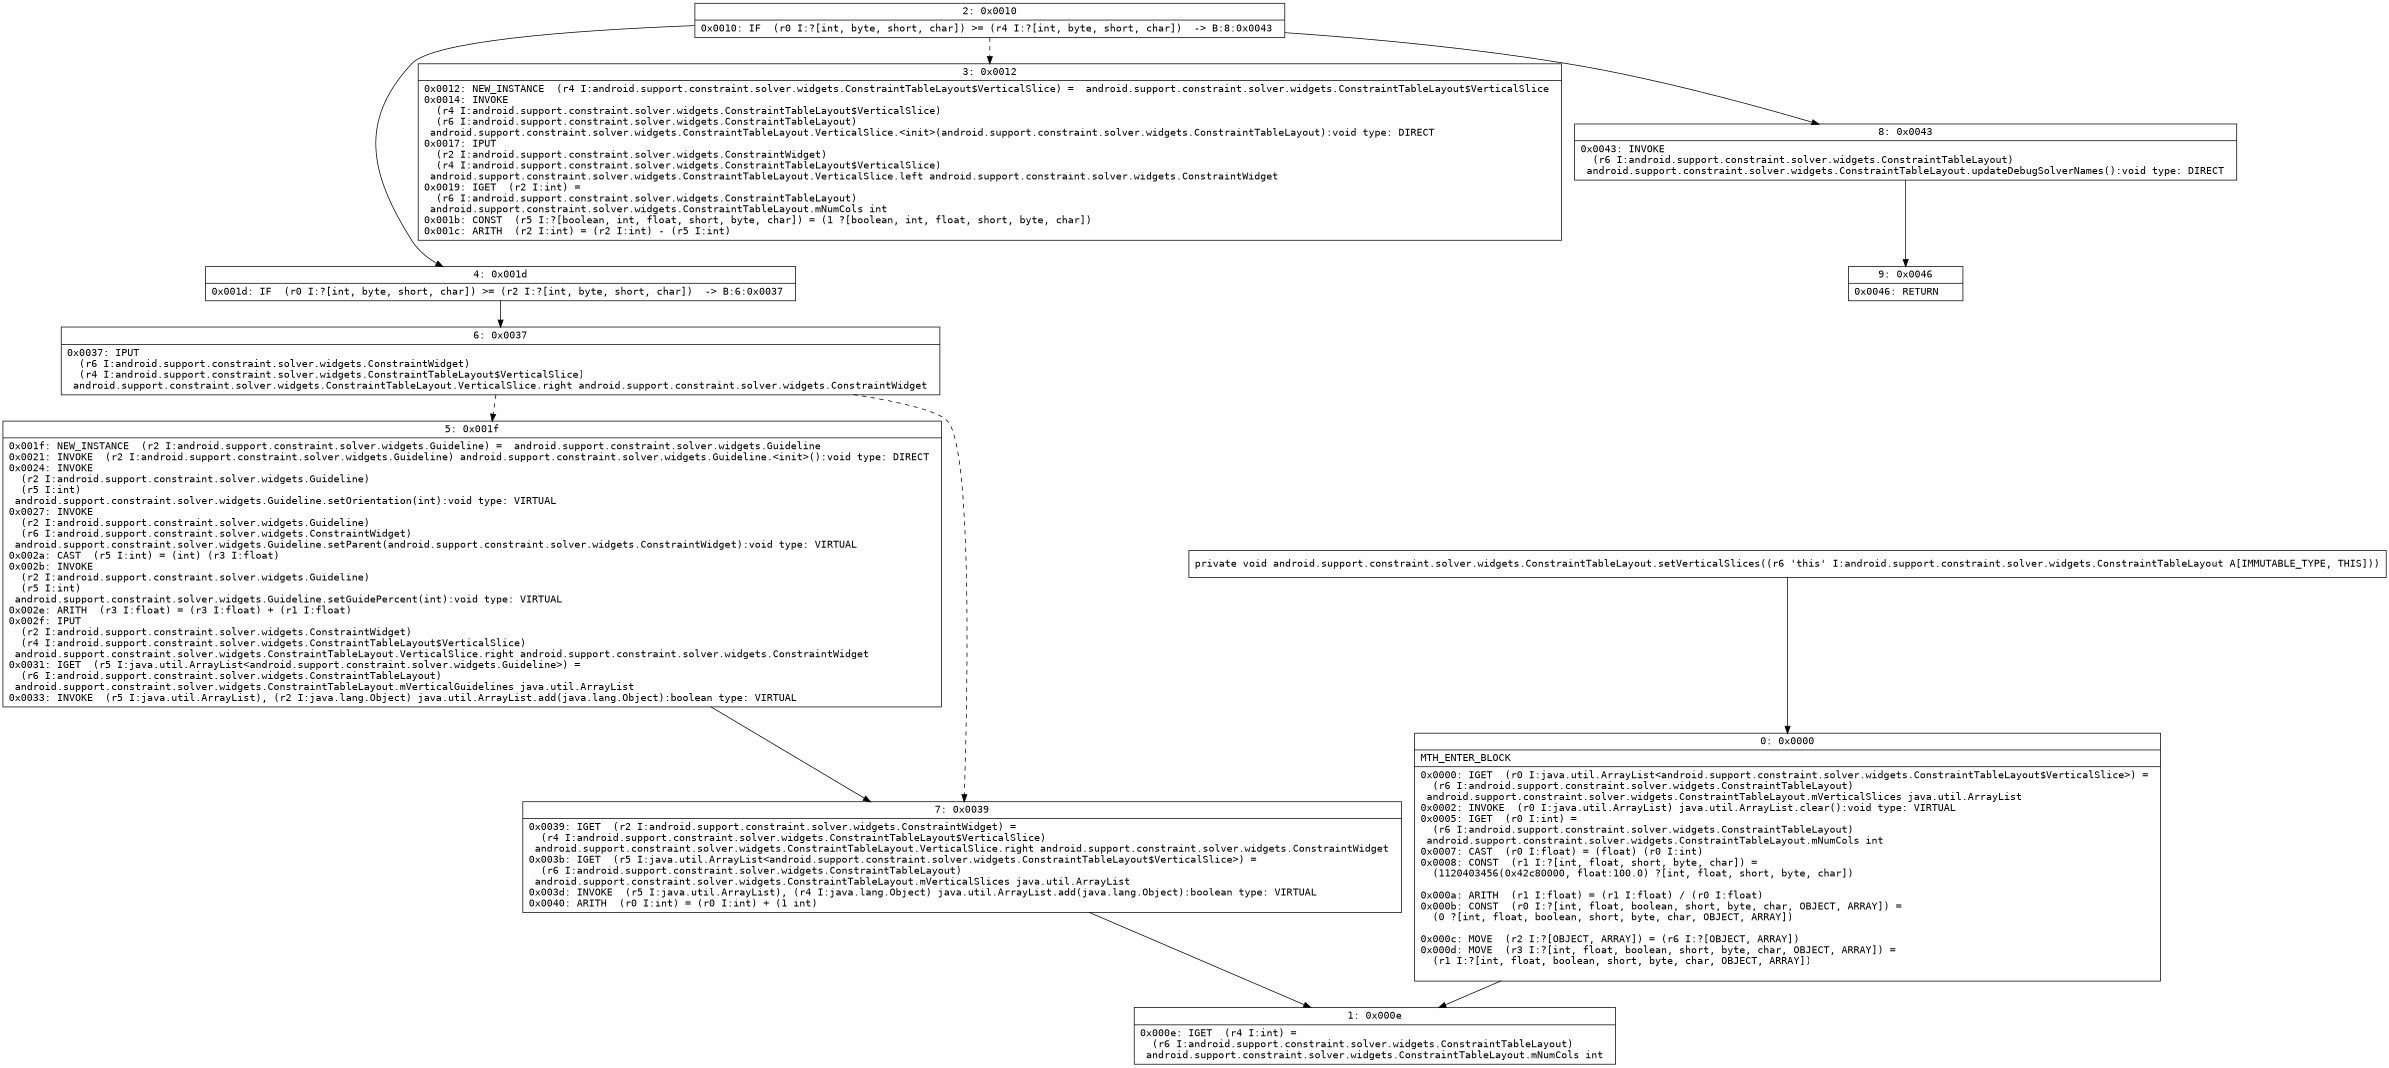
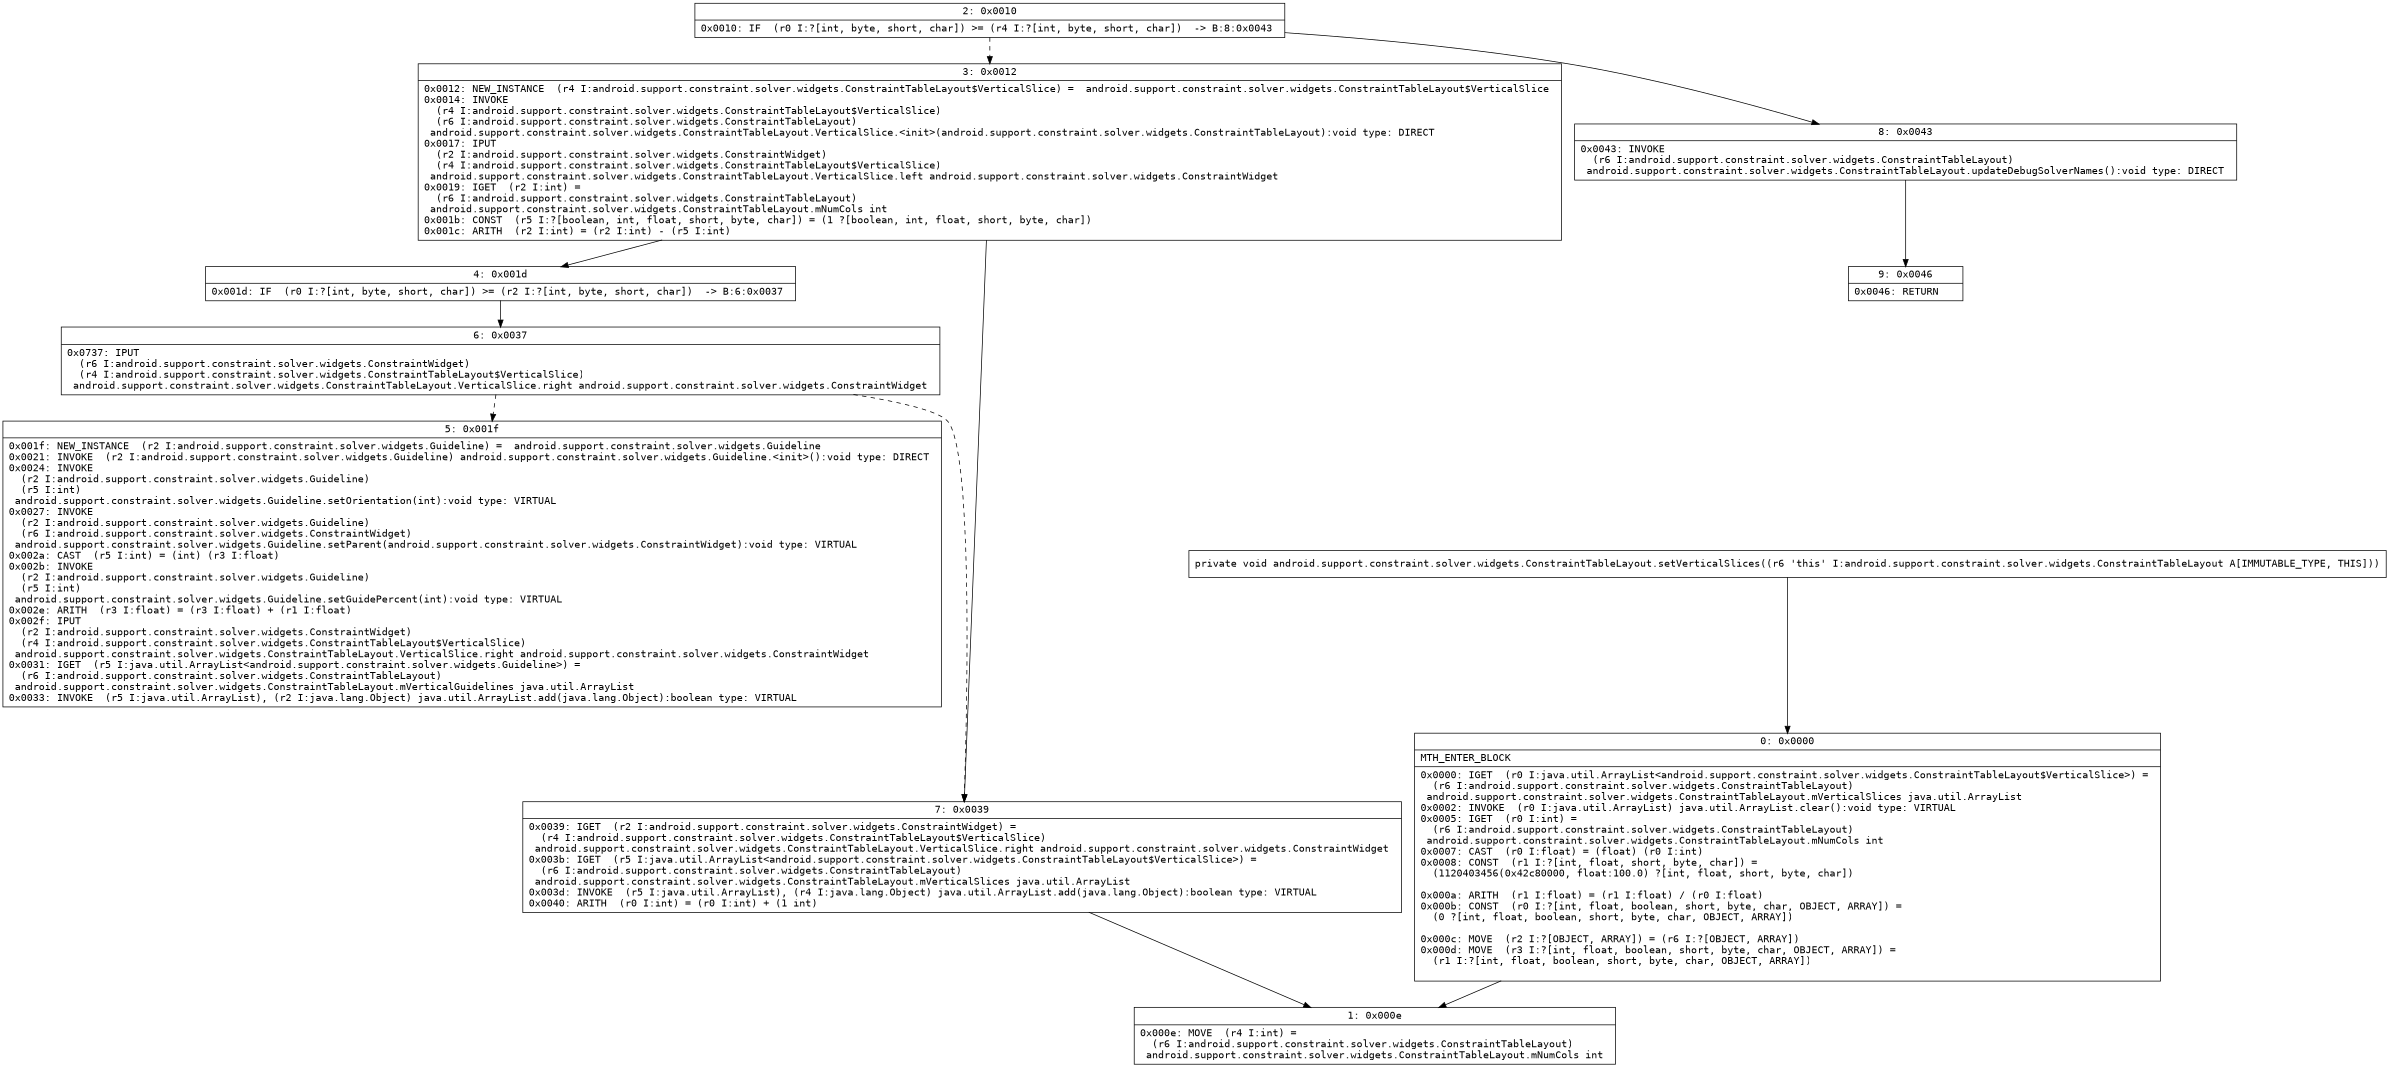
(439, 51) -> (615, 252)
(109, 353) -> (109, 353)
(787, 752) -> (975, 517)
(1221, 1033) -> (1221, 1033)
